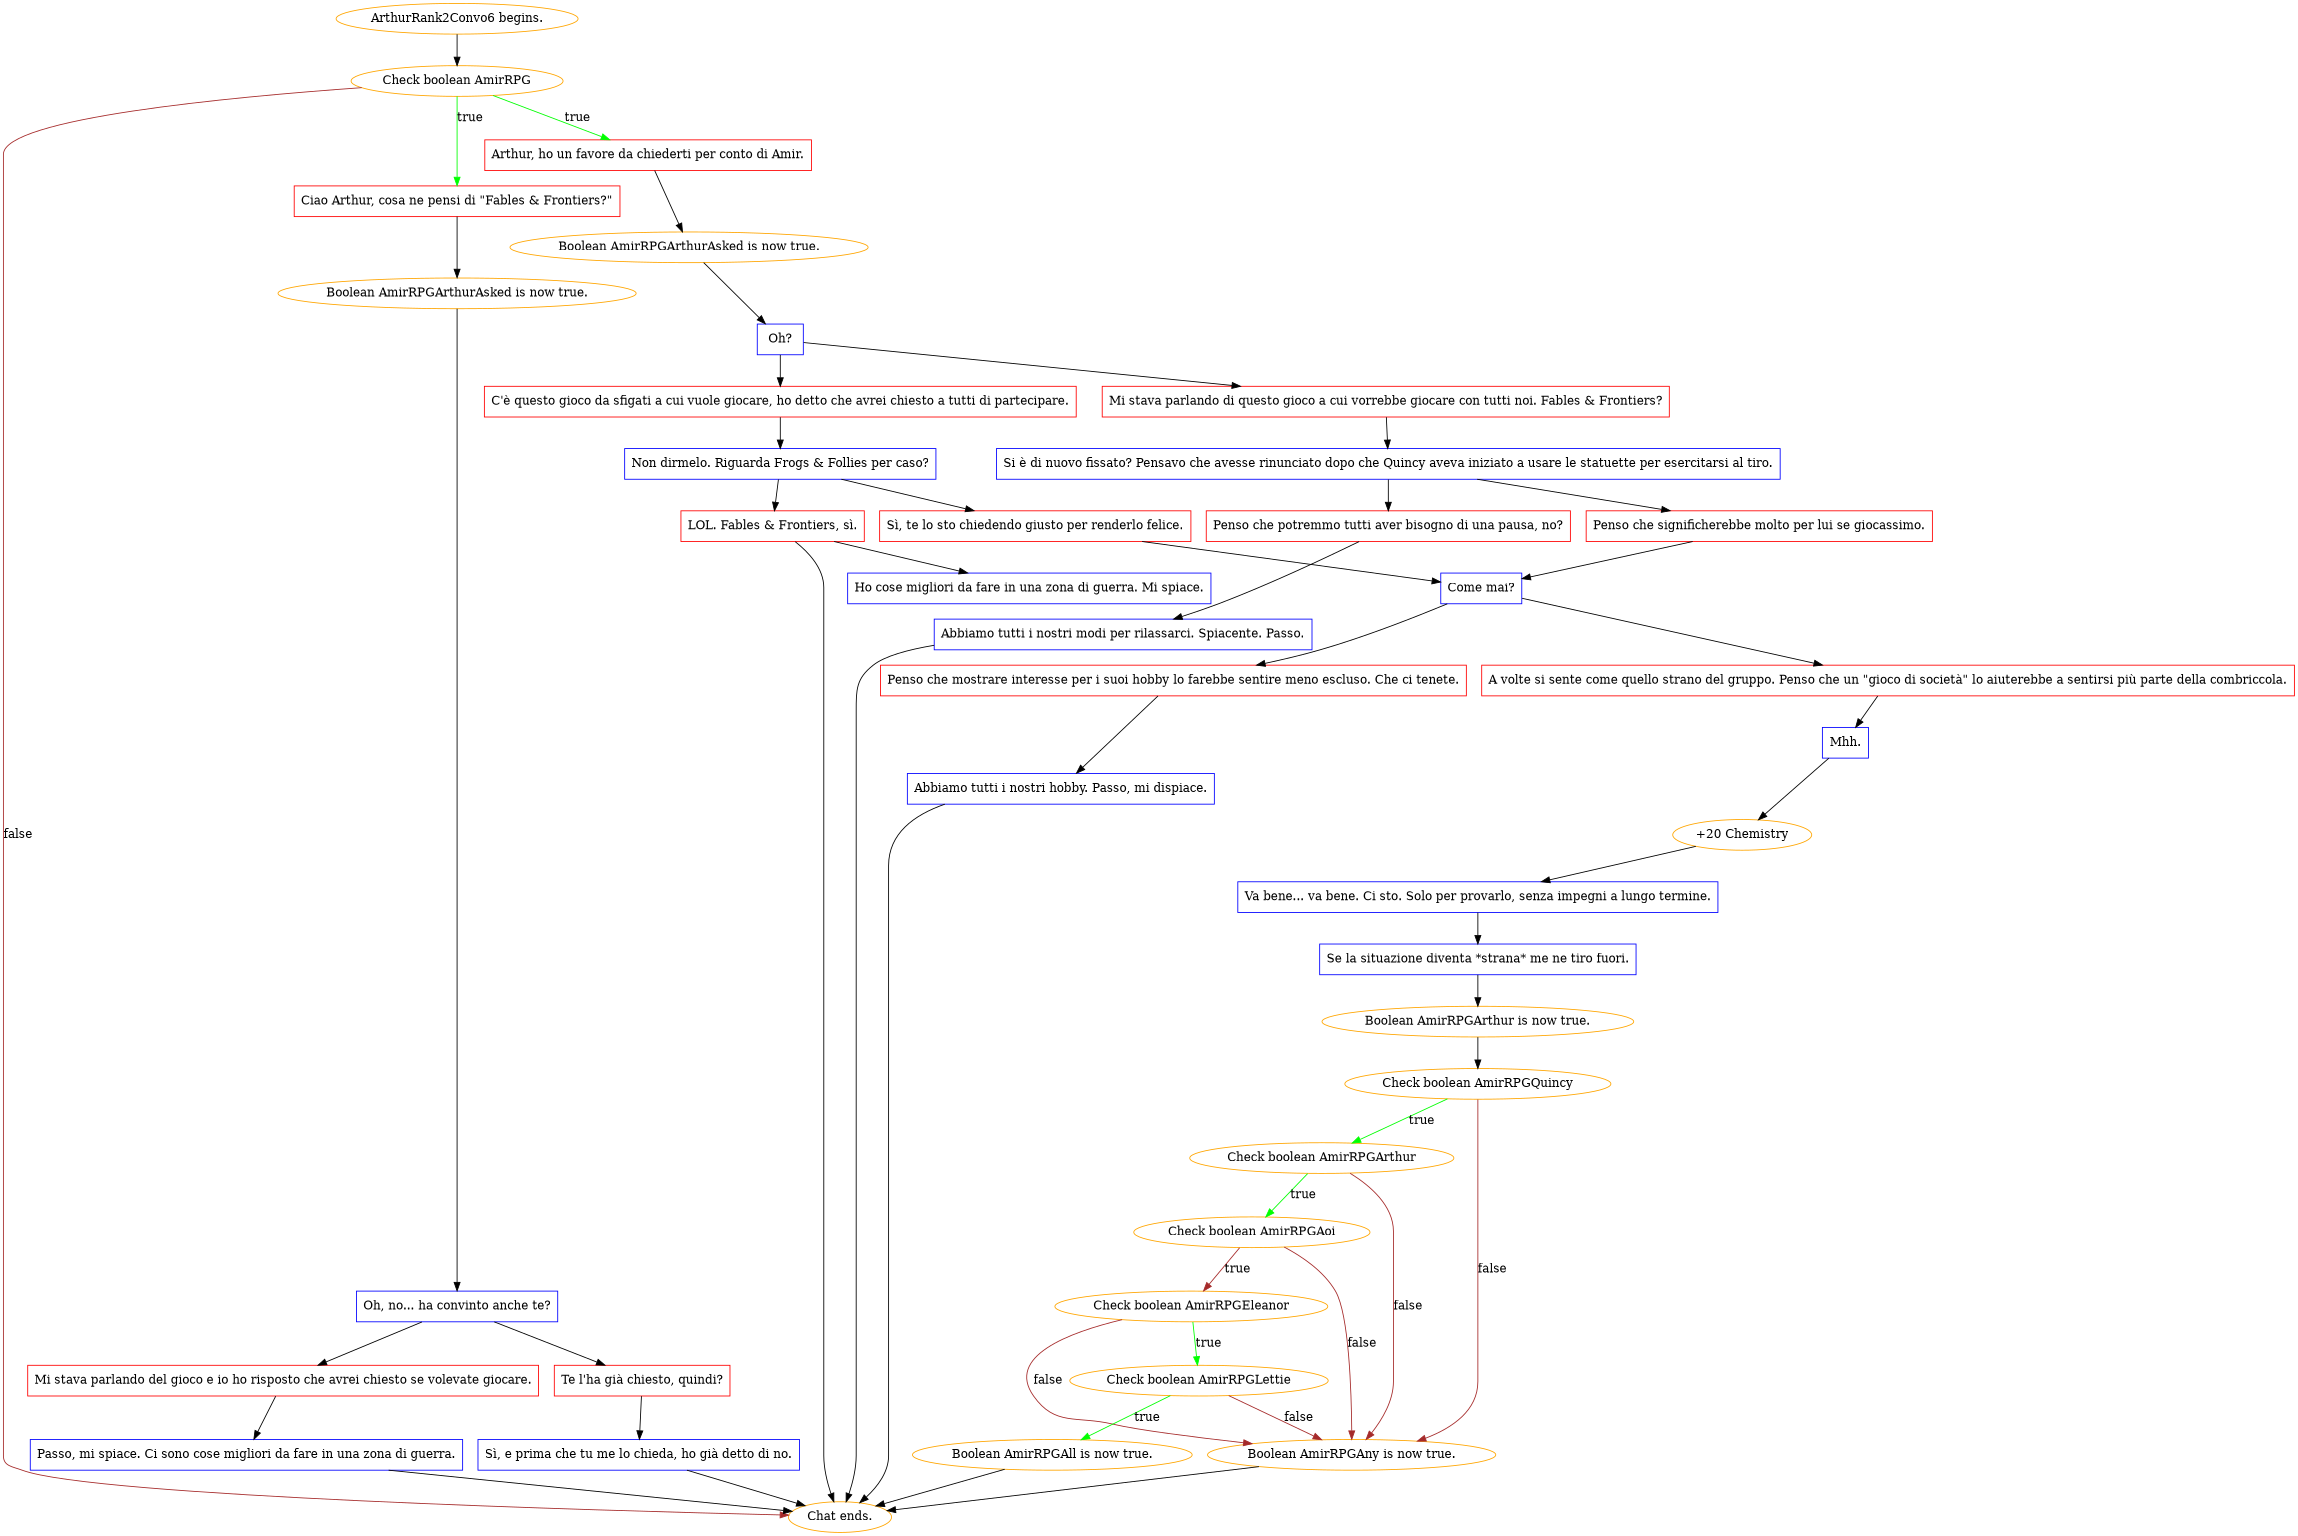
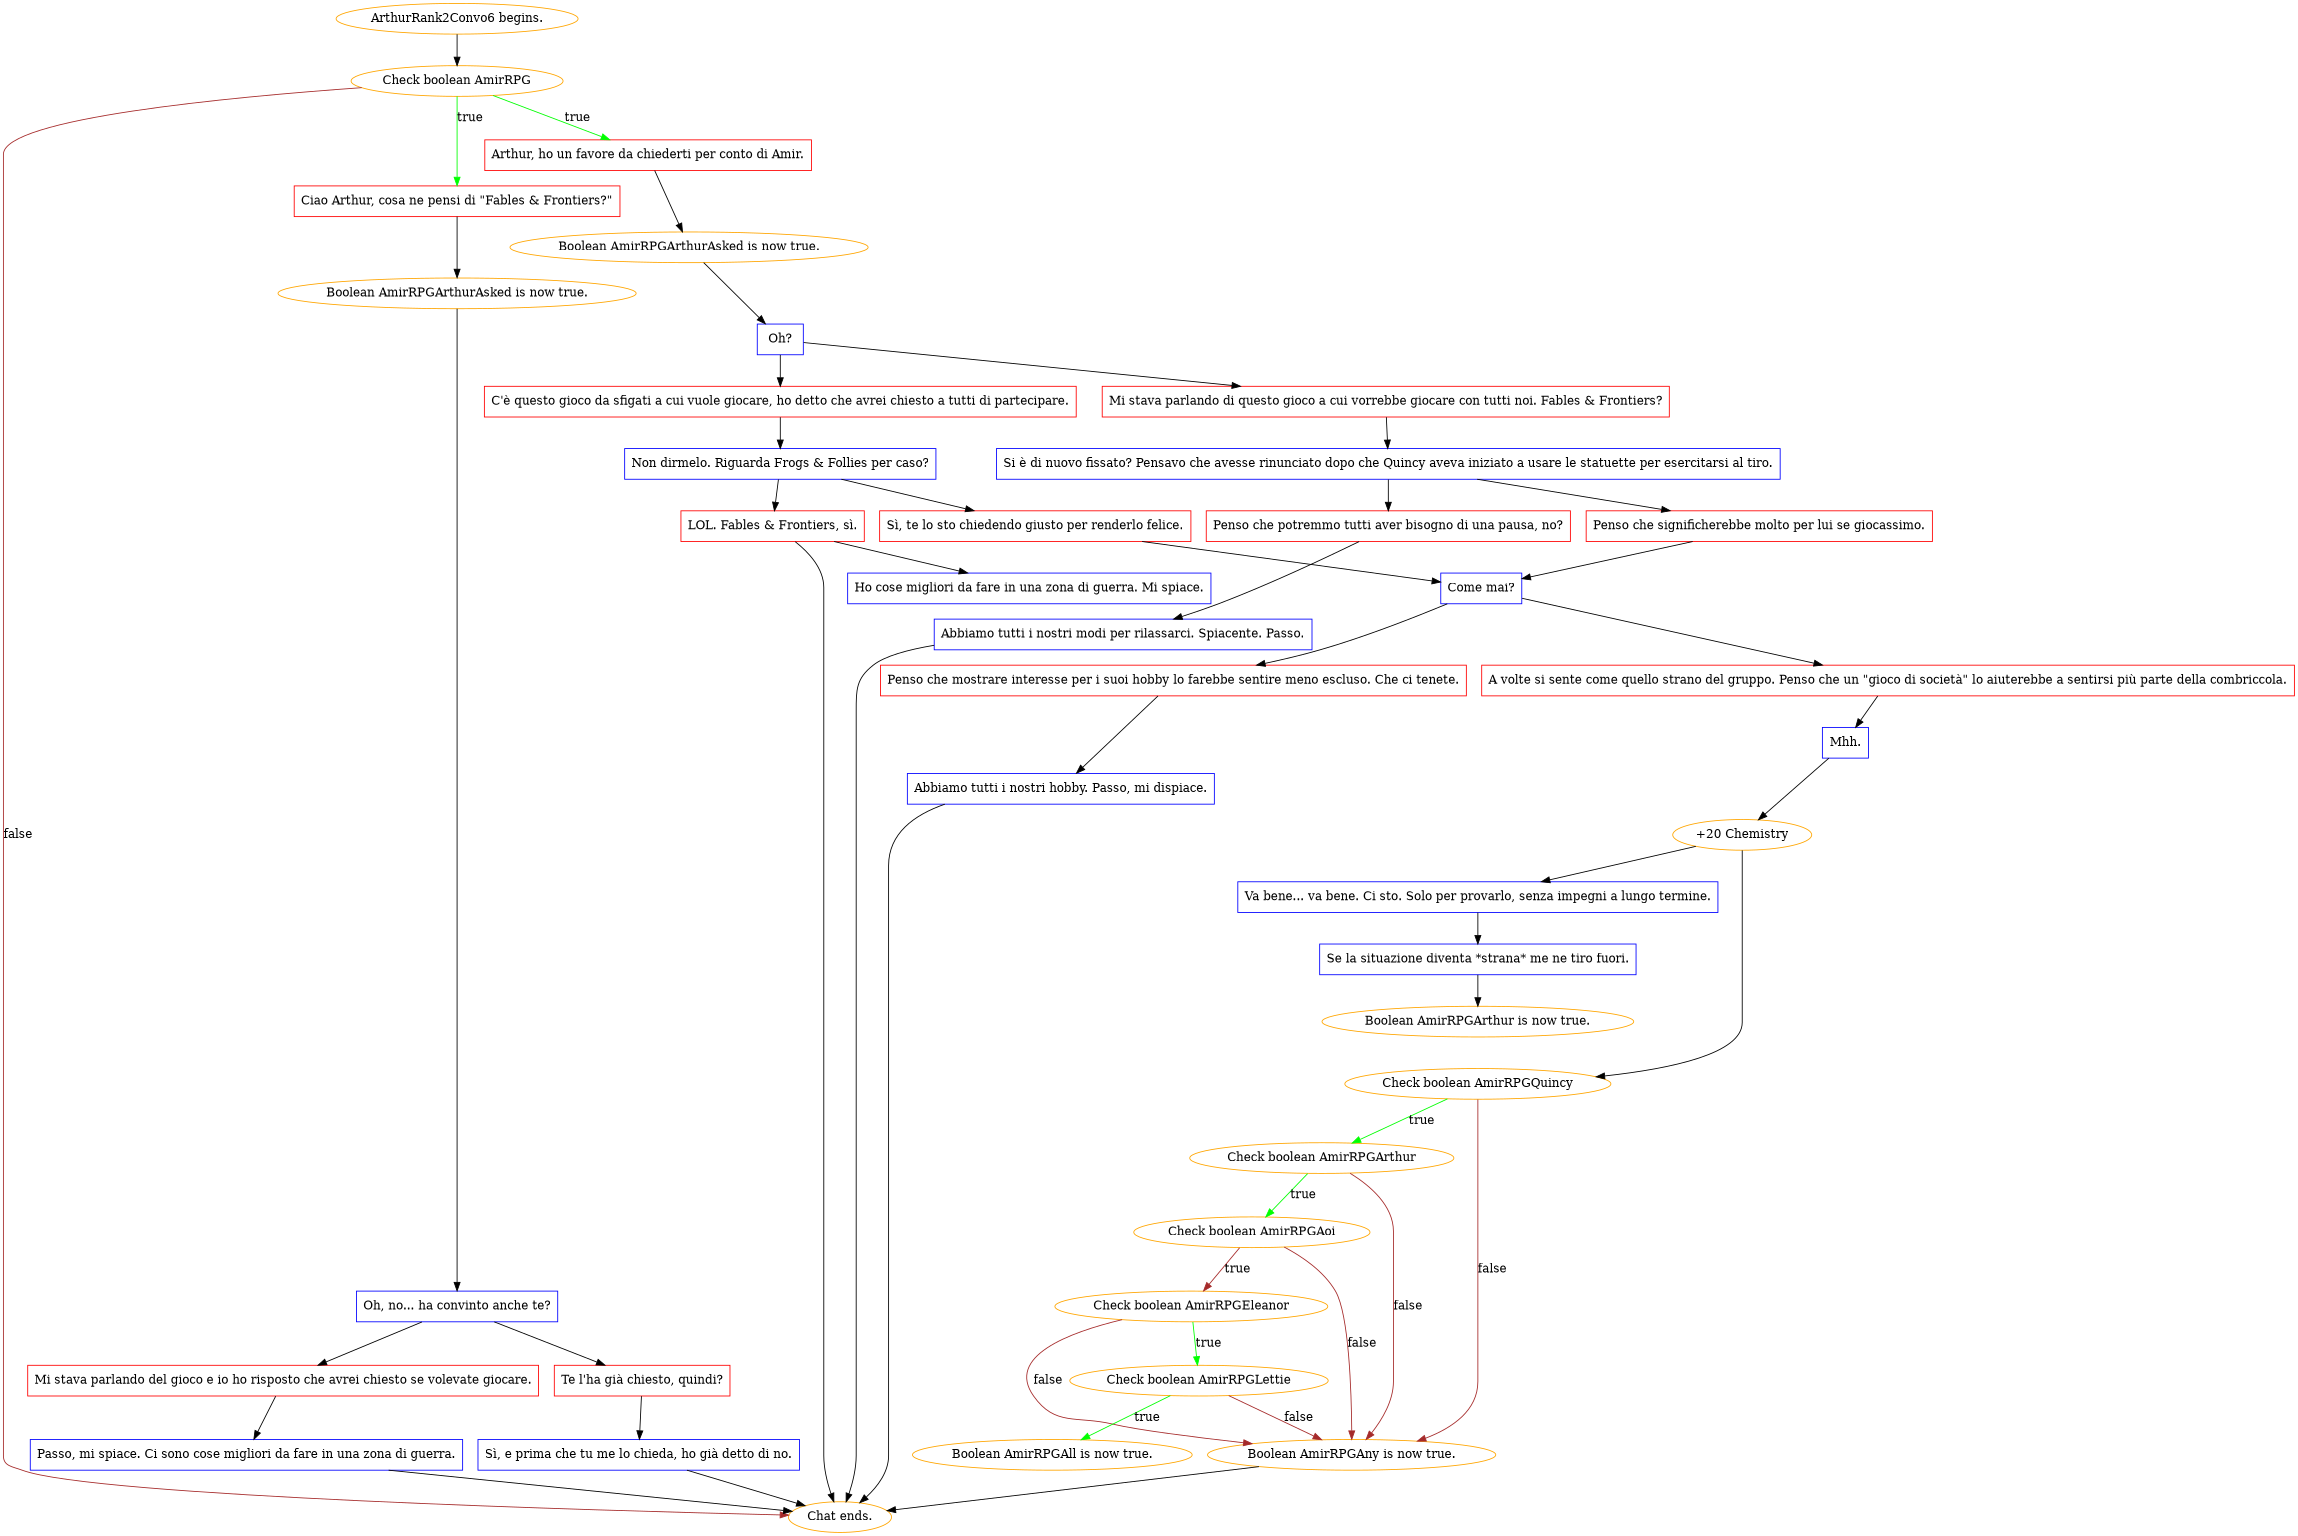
(1478, 1049) -> (1742, 1014)
(944, 1486) -> none
